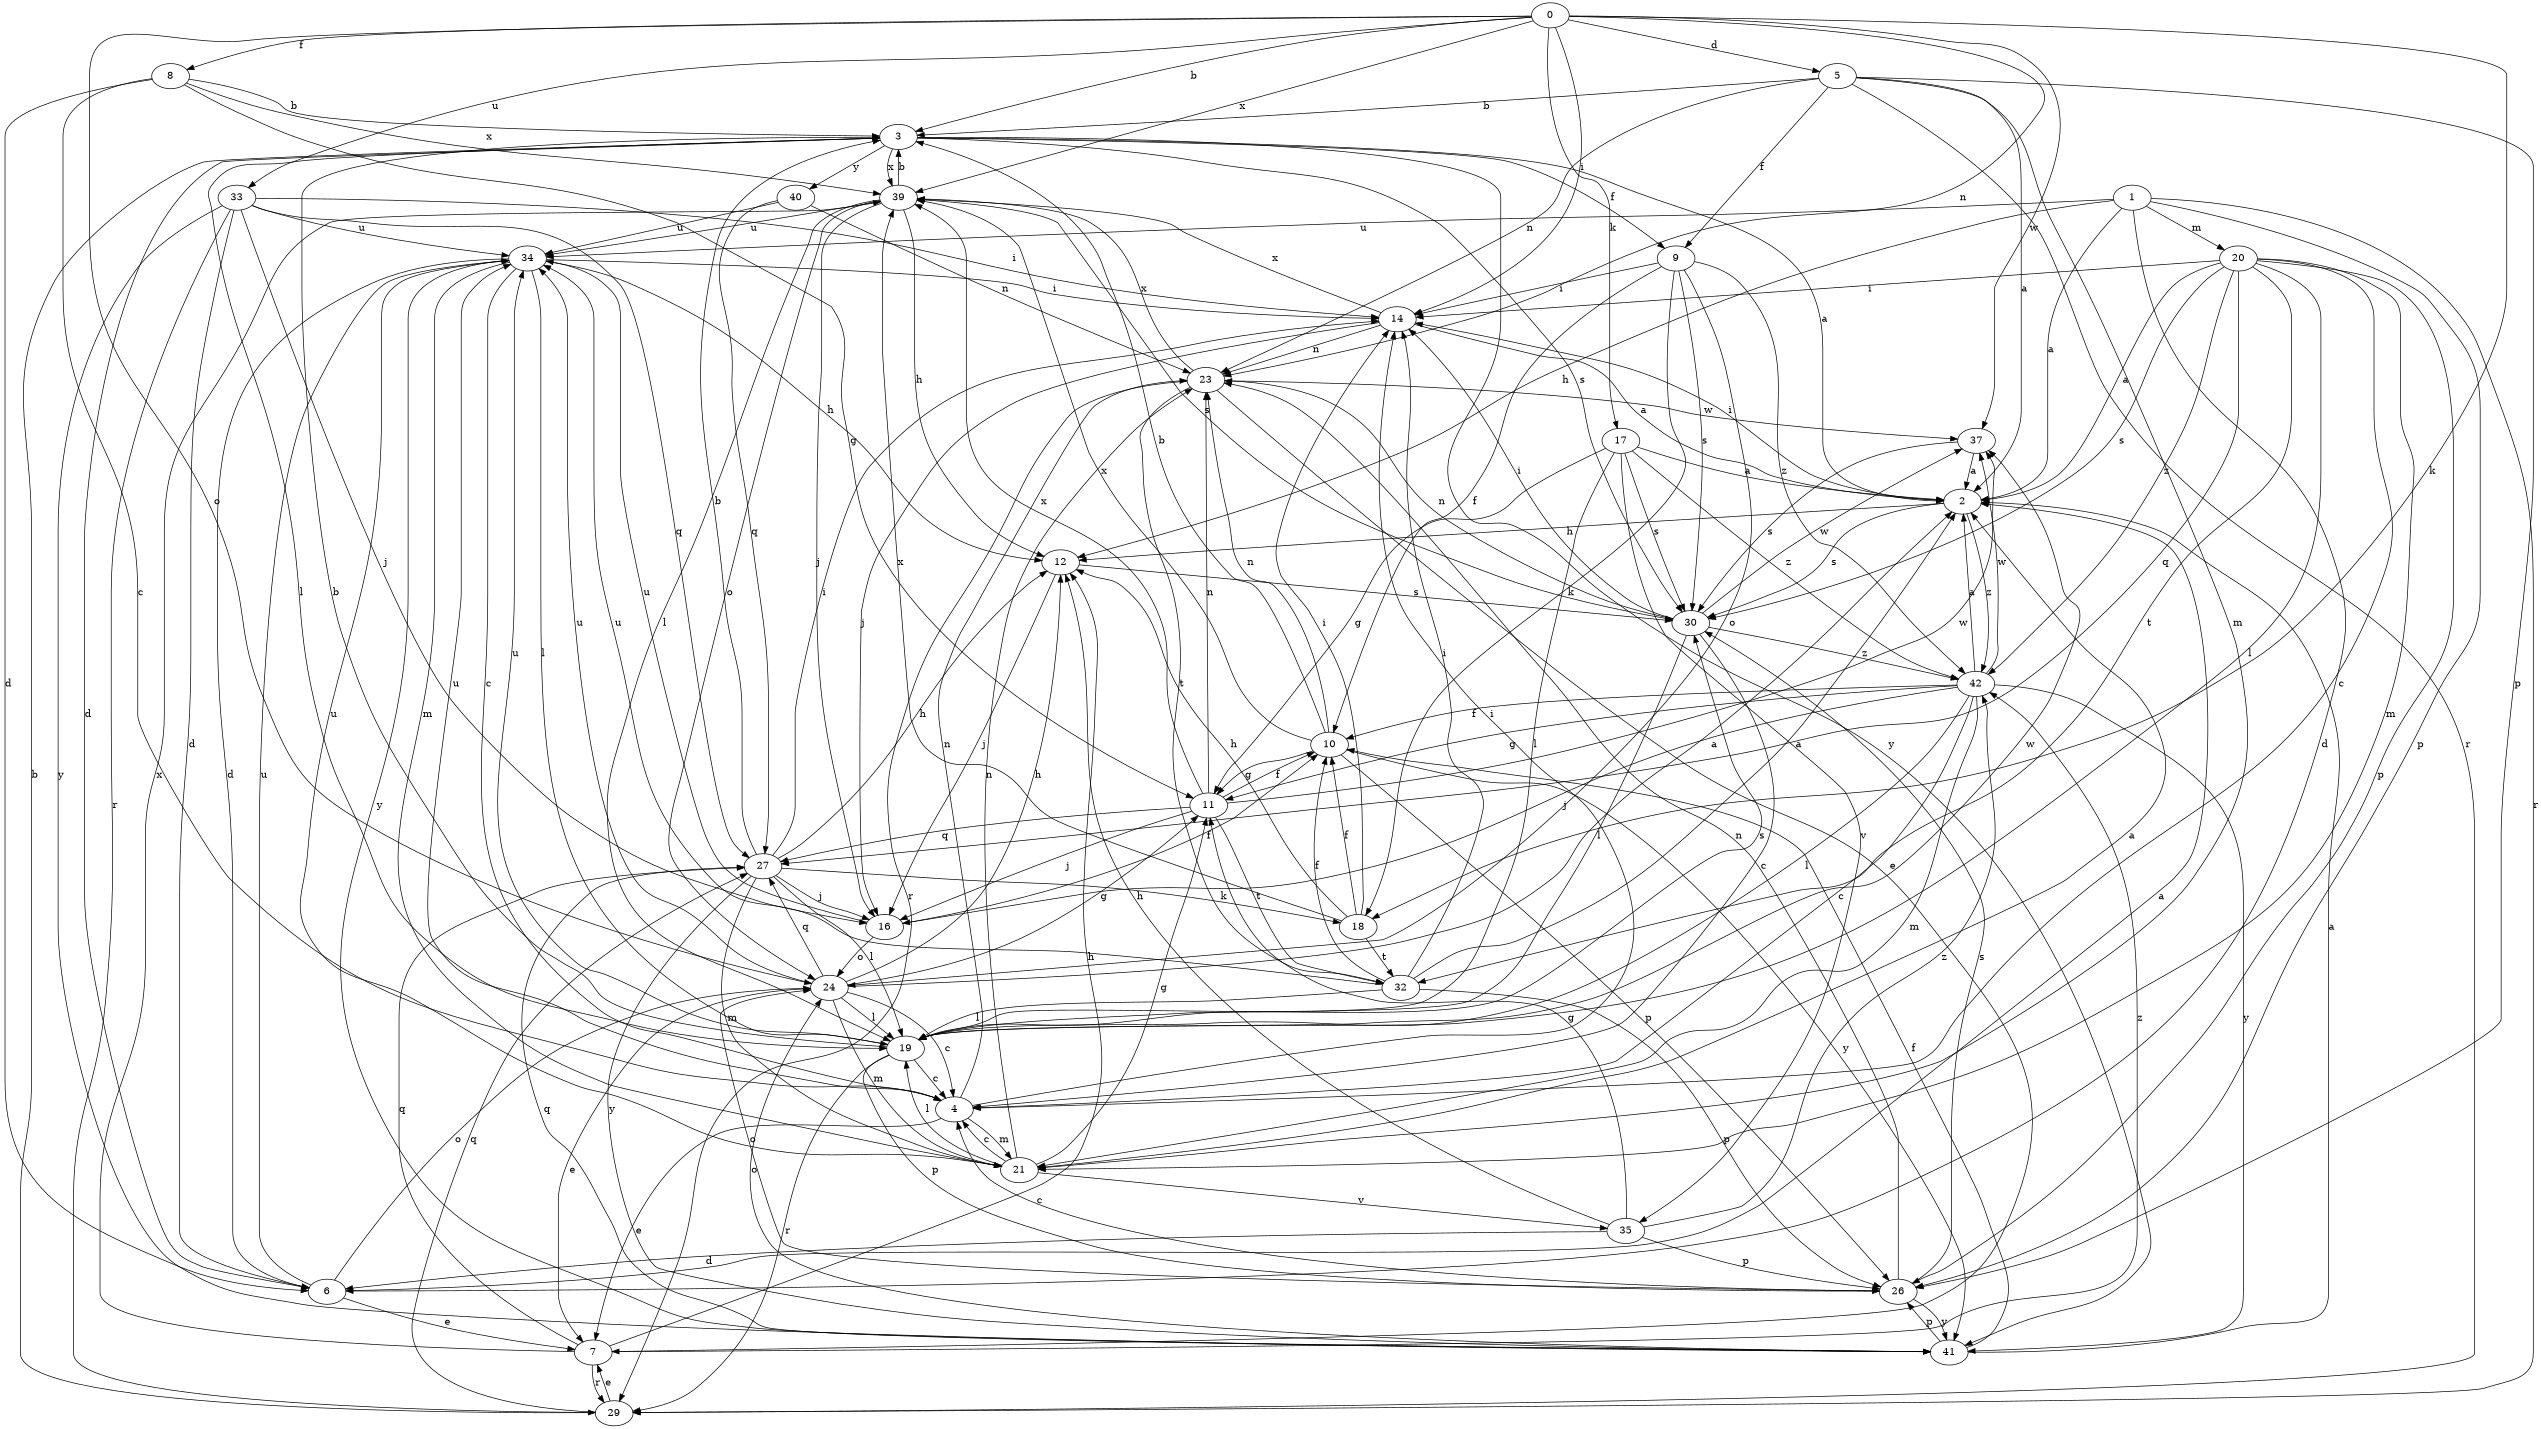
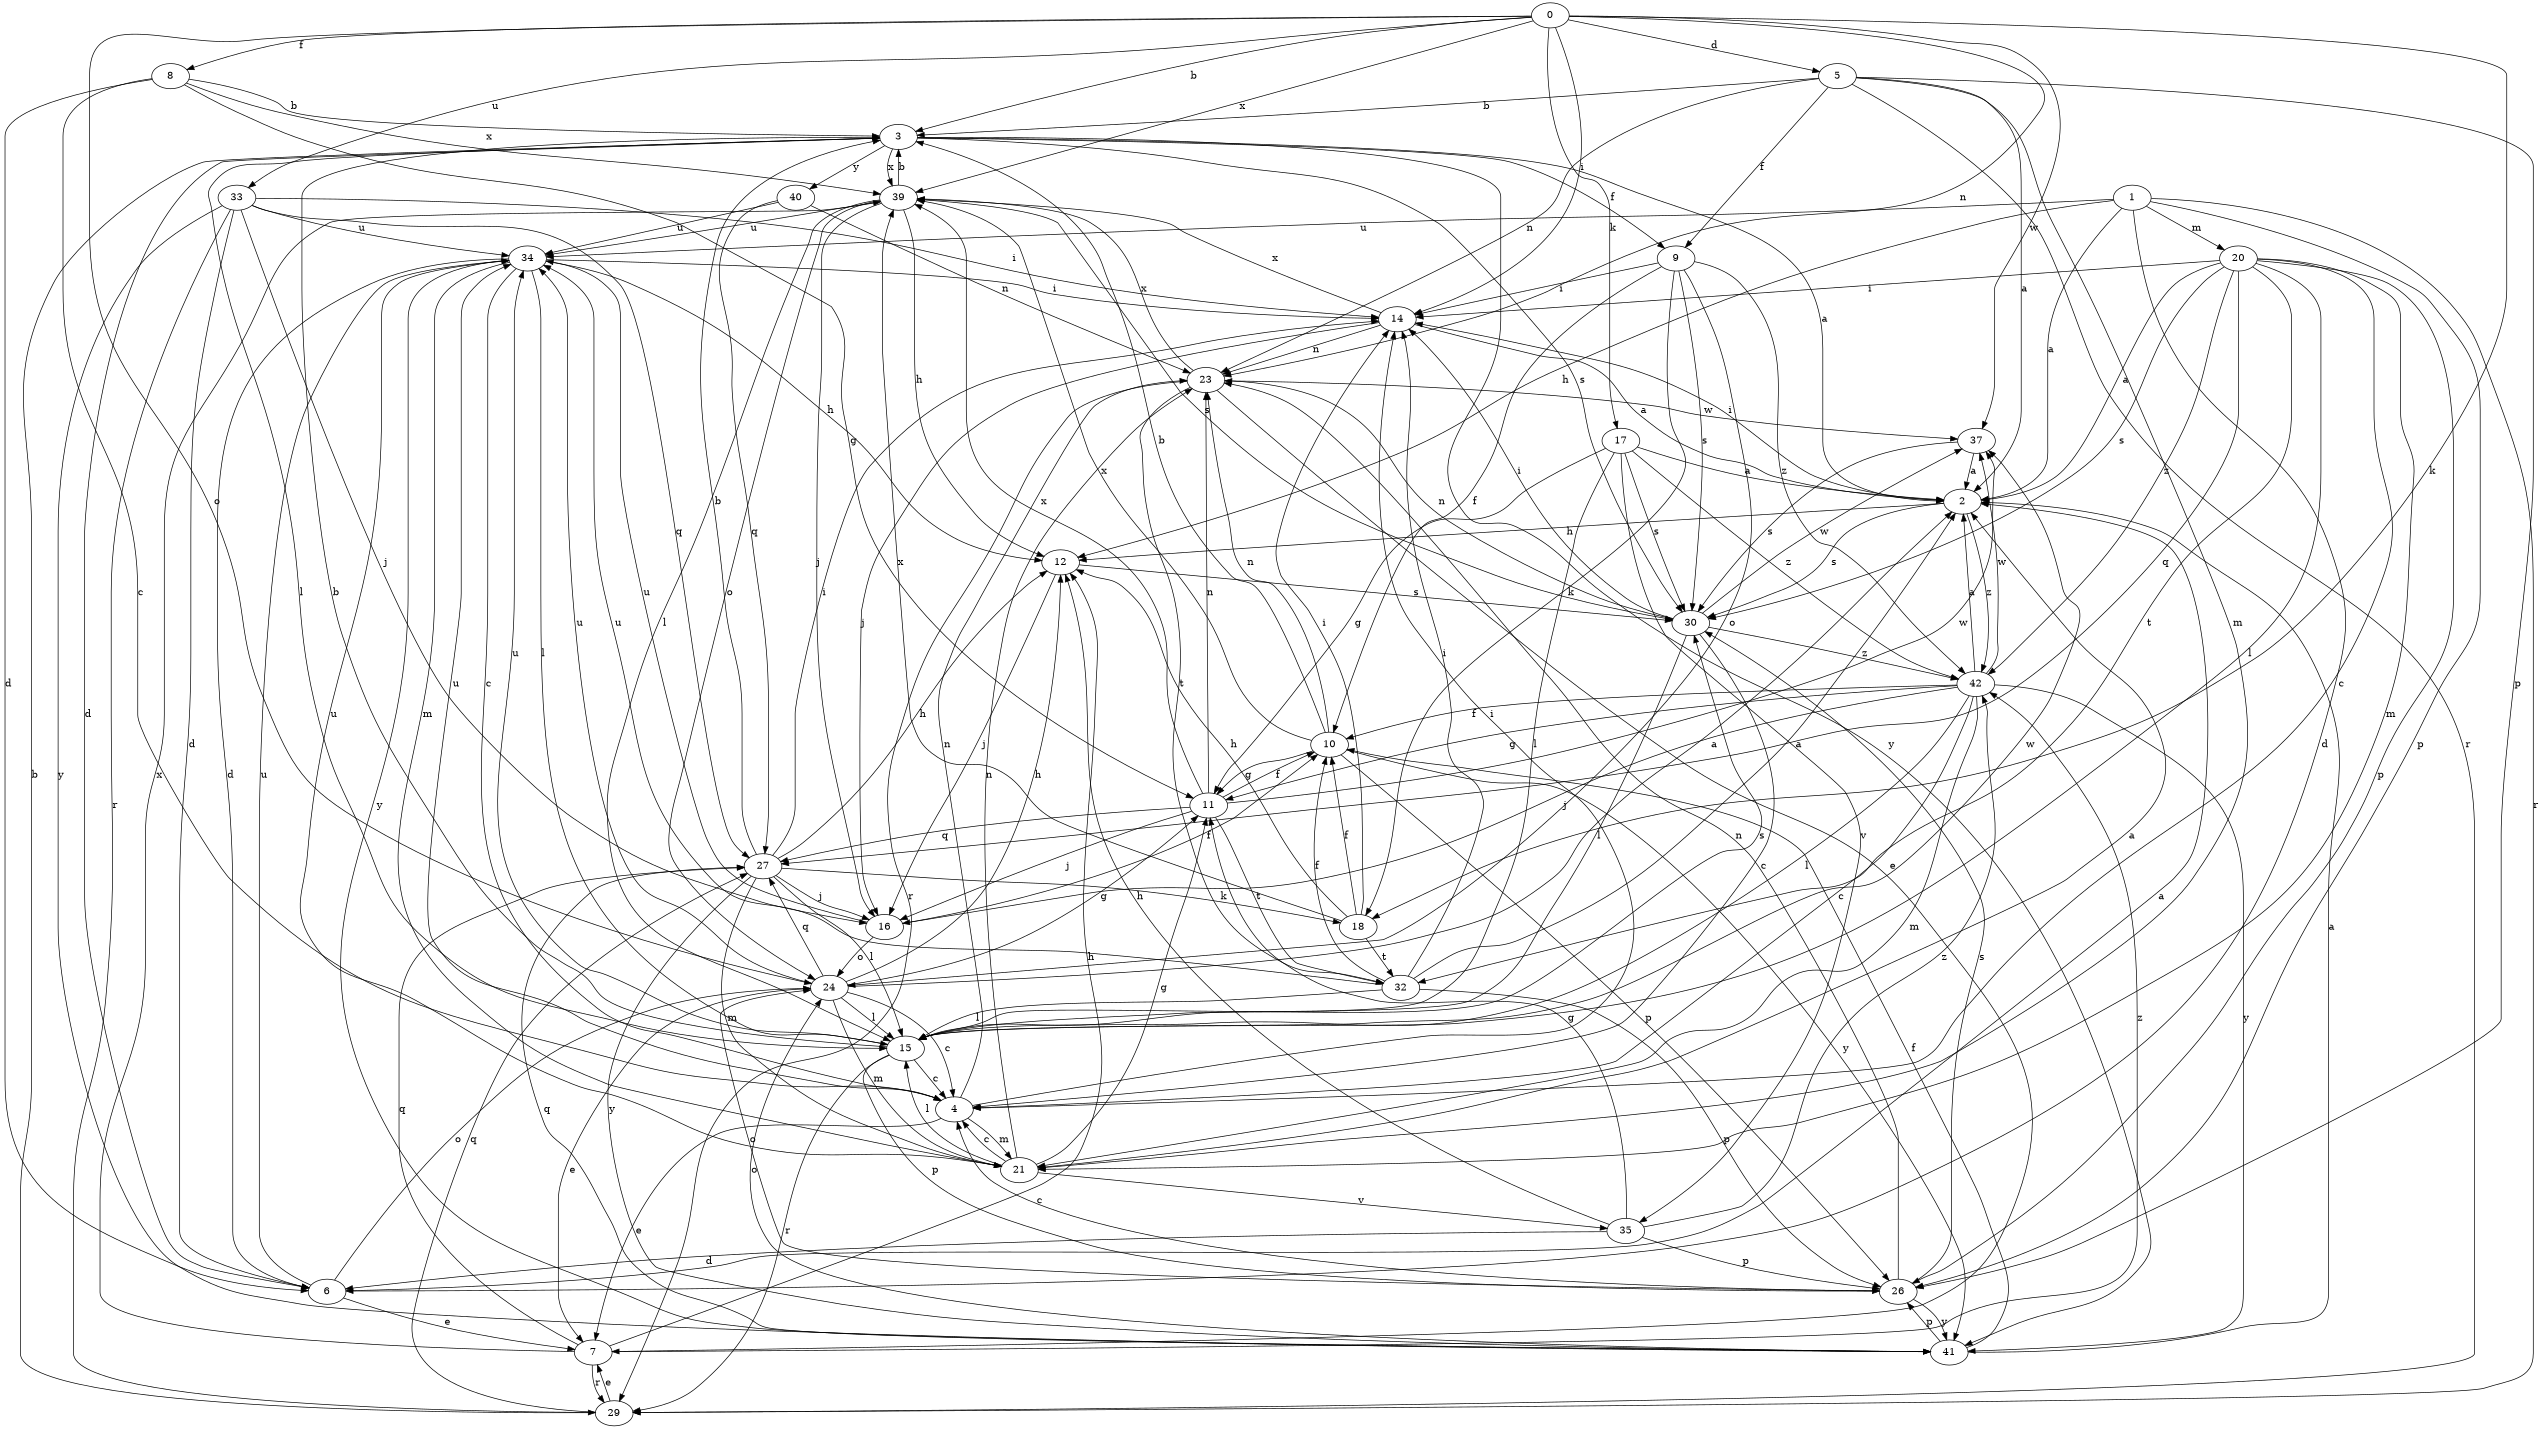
(906, 1049) -> (906, 1049)
